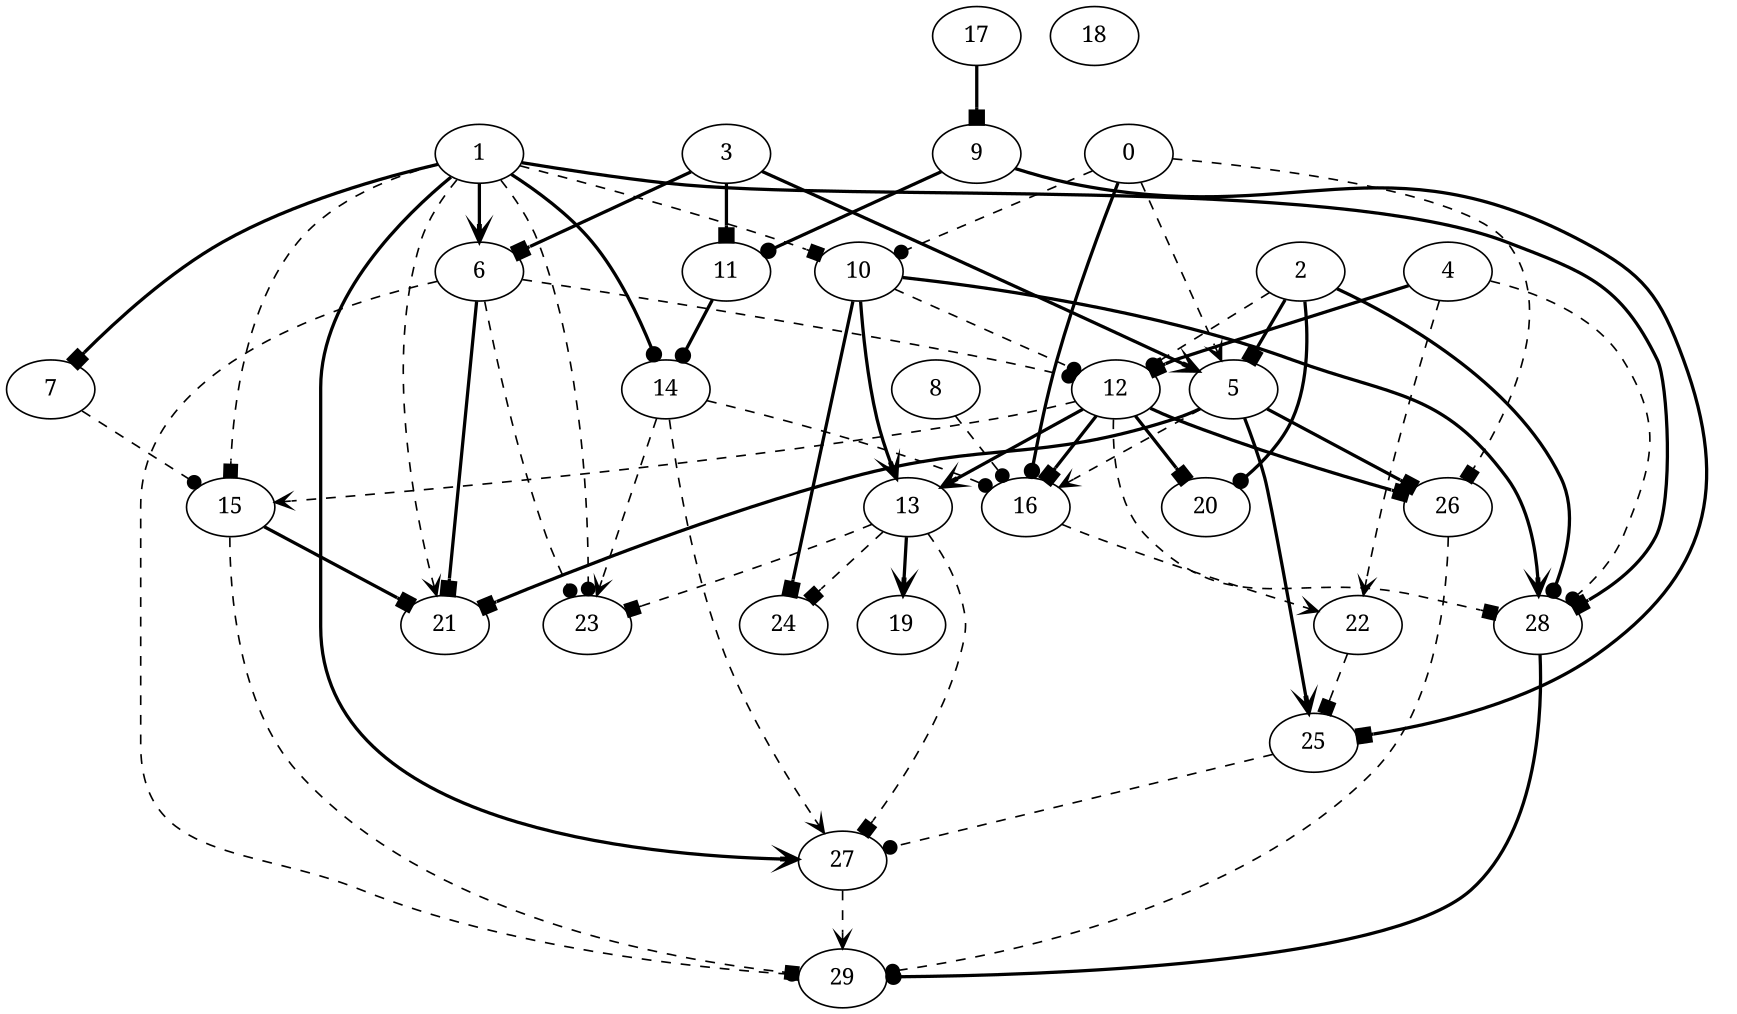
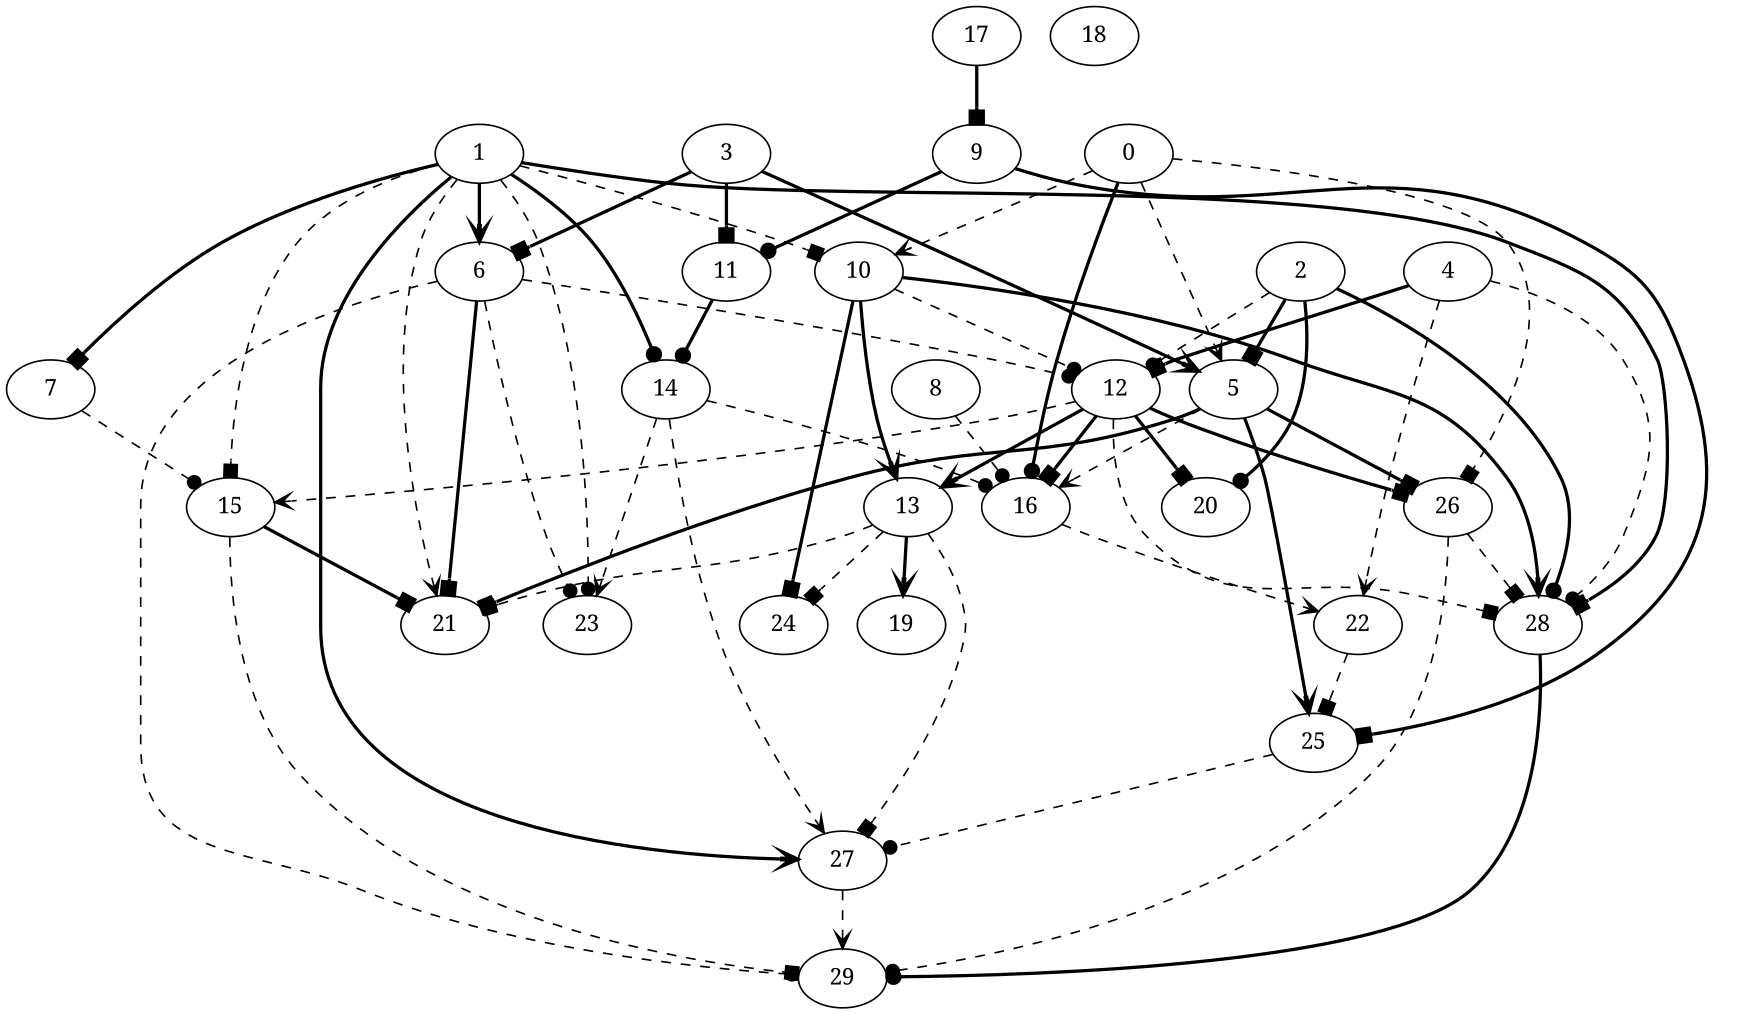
(1000, 210) -> (1000, 210)
none -> (1488, 560)
(758, 567) -> (686, 568)
